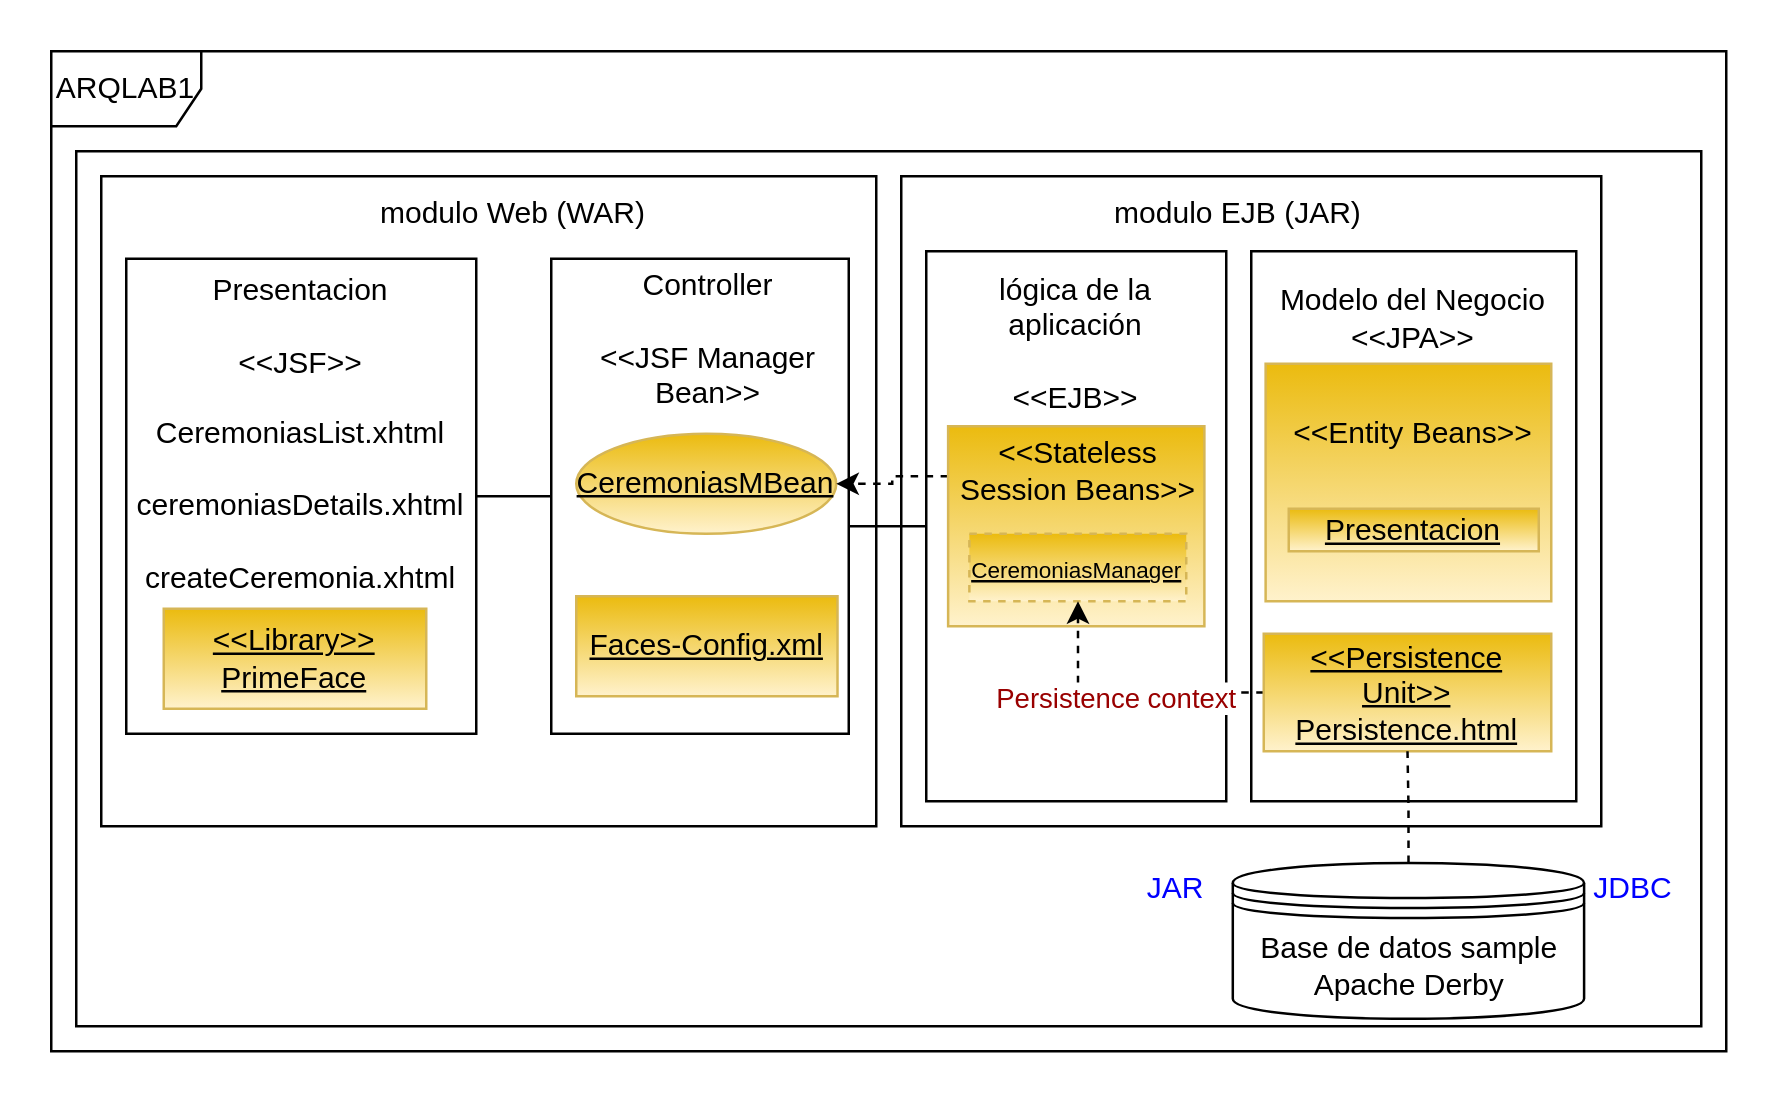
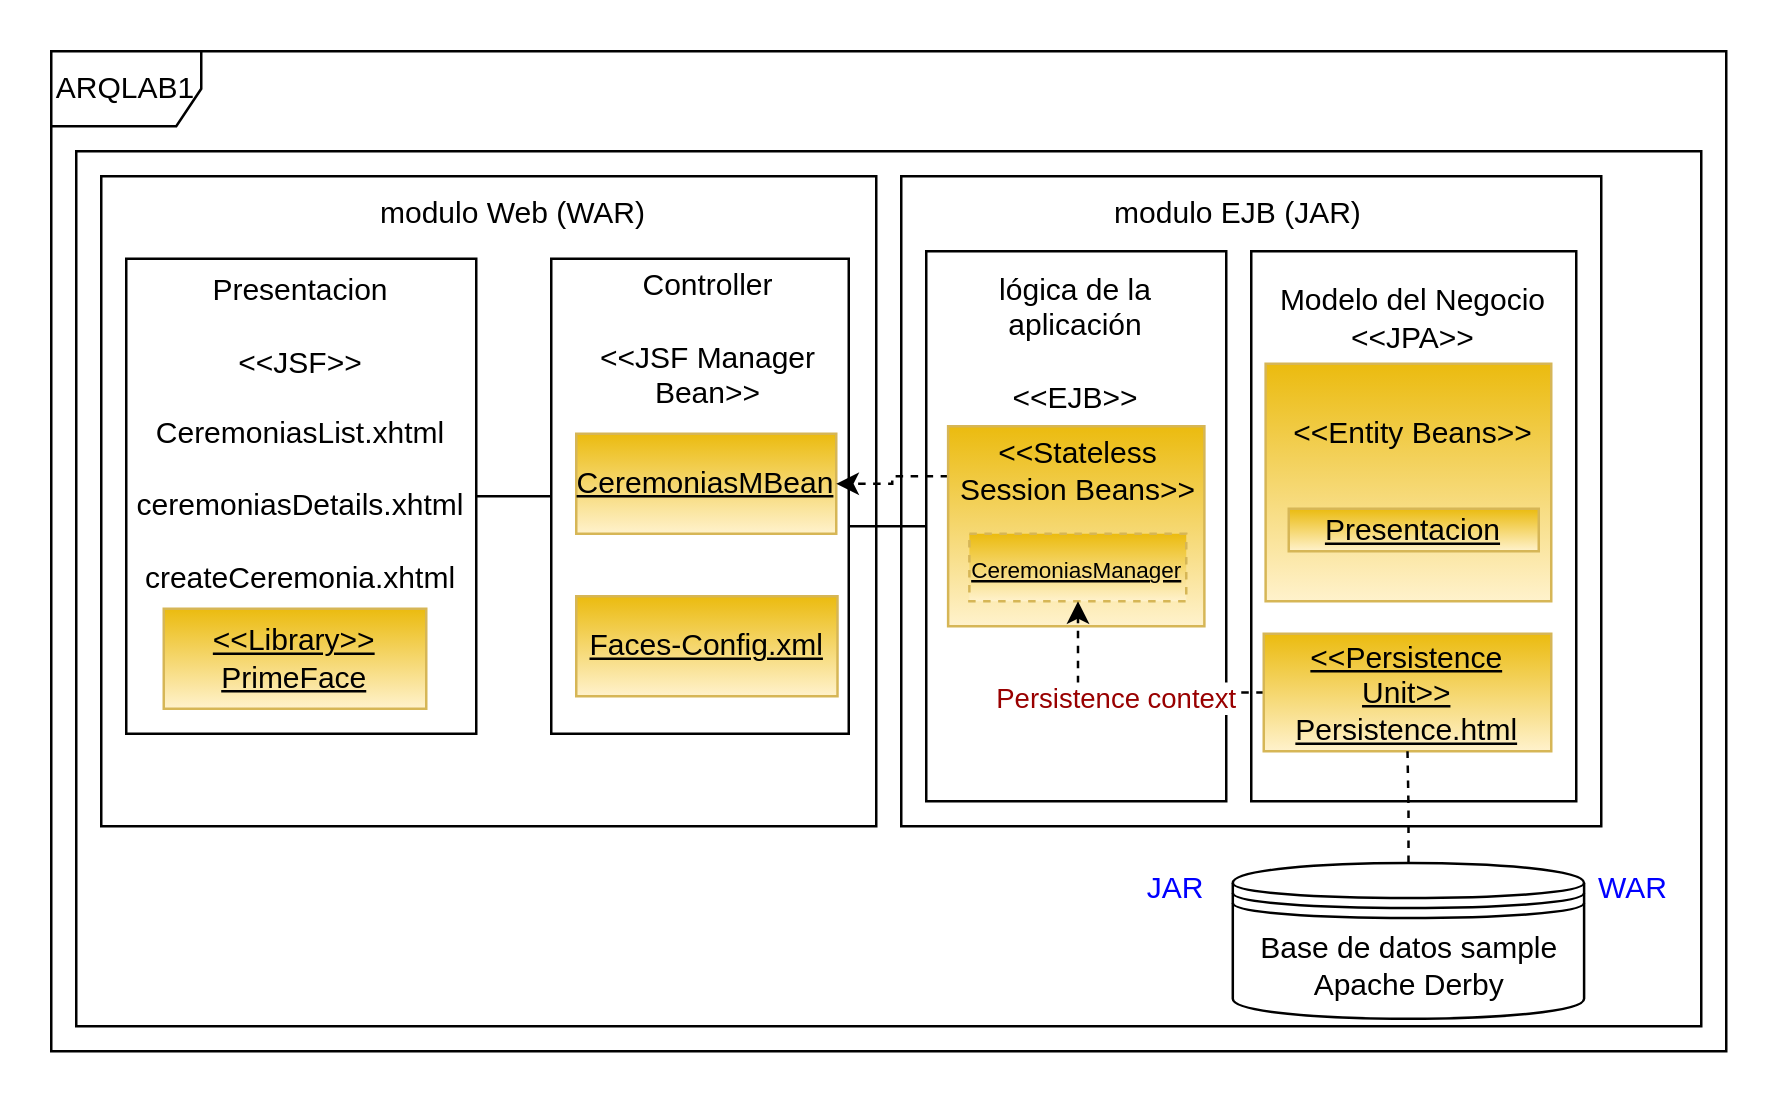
(706, 484) -> (706, 484)
(1634, 889) -> (1634, 889)
